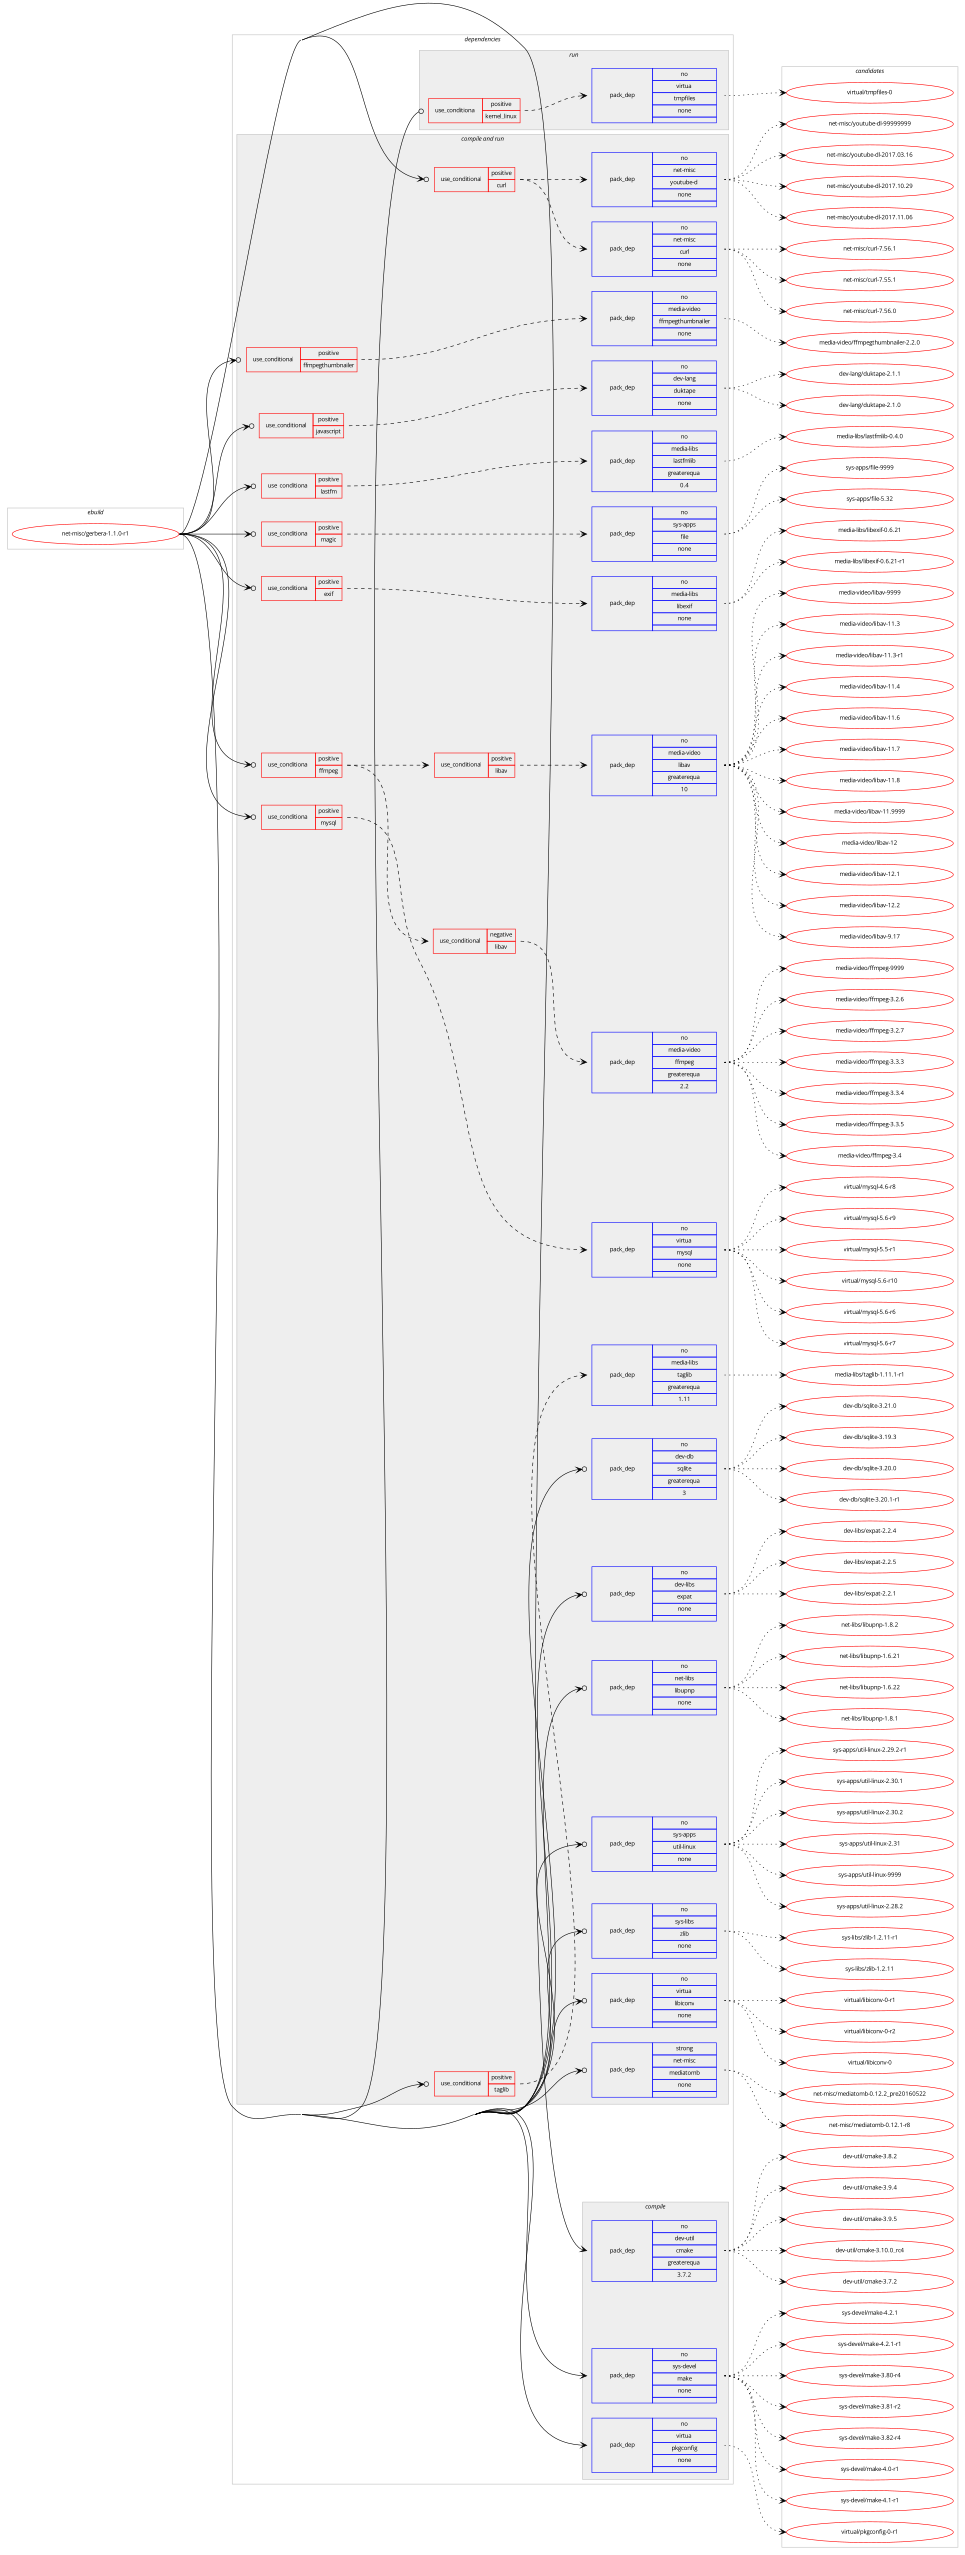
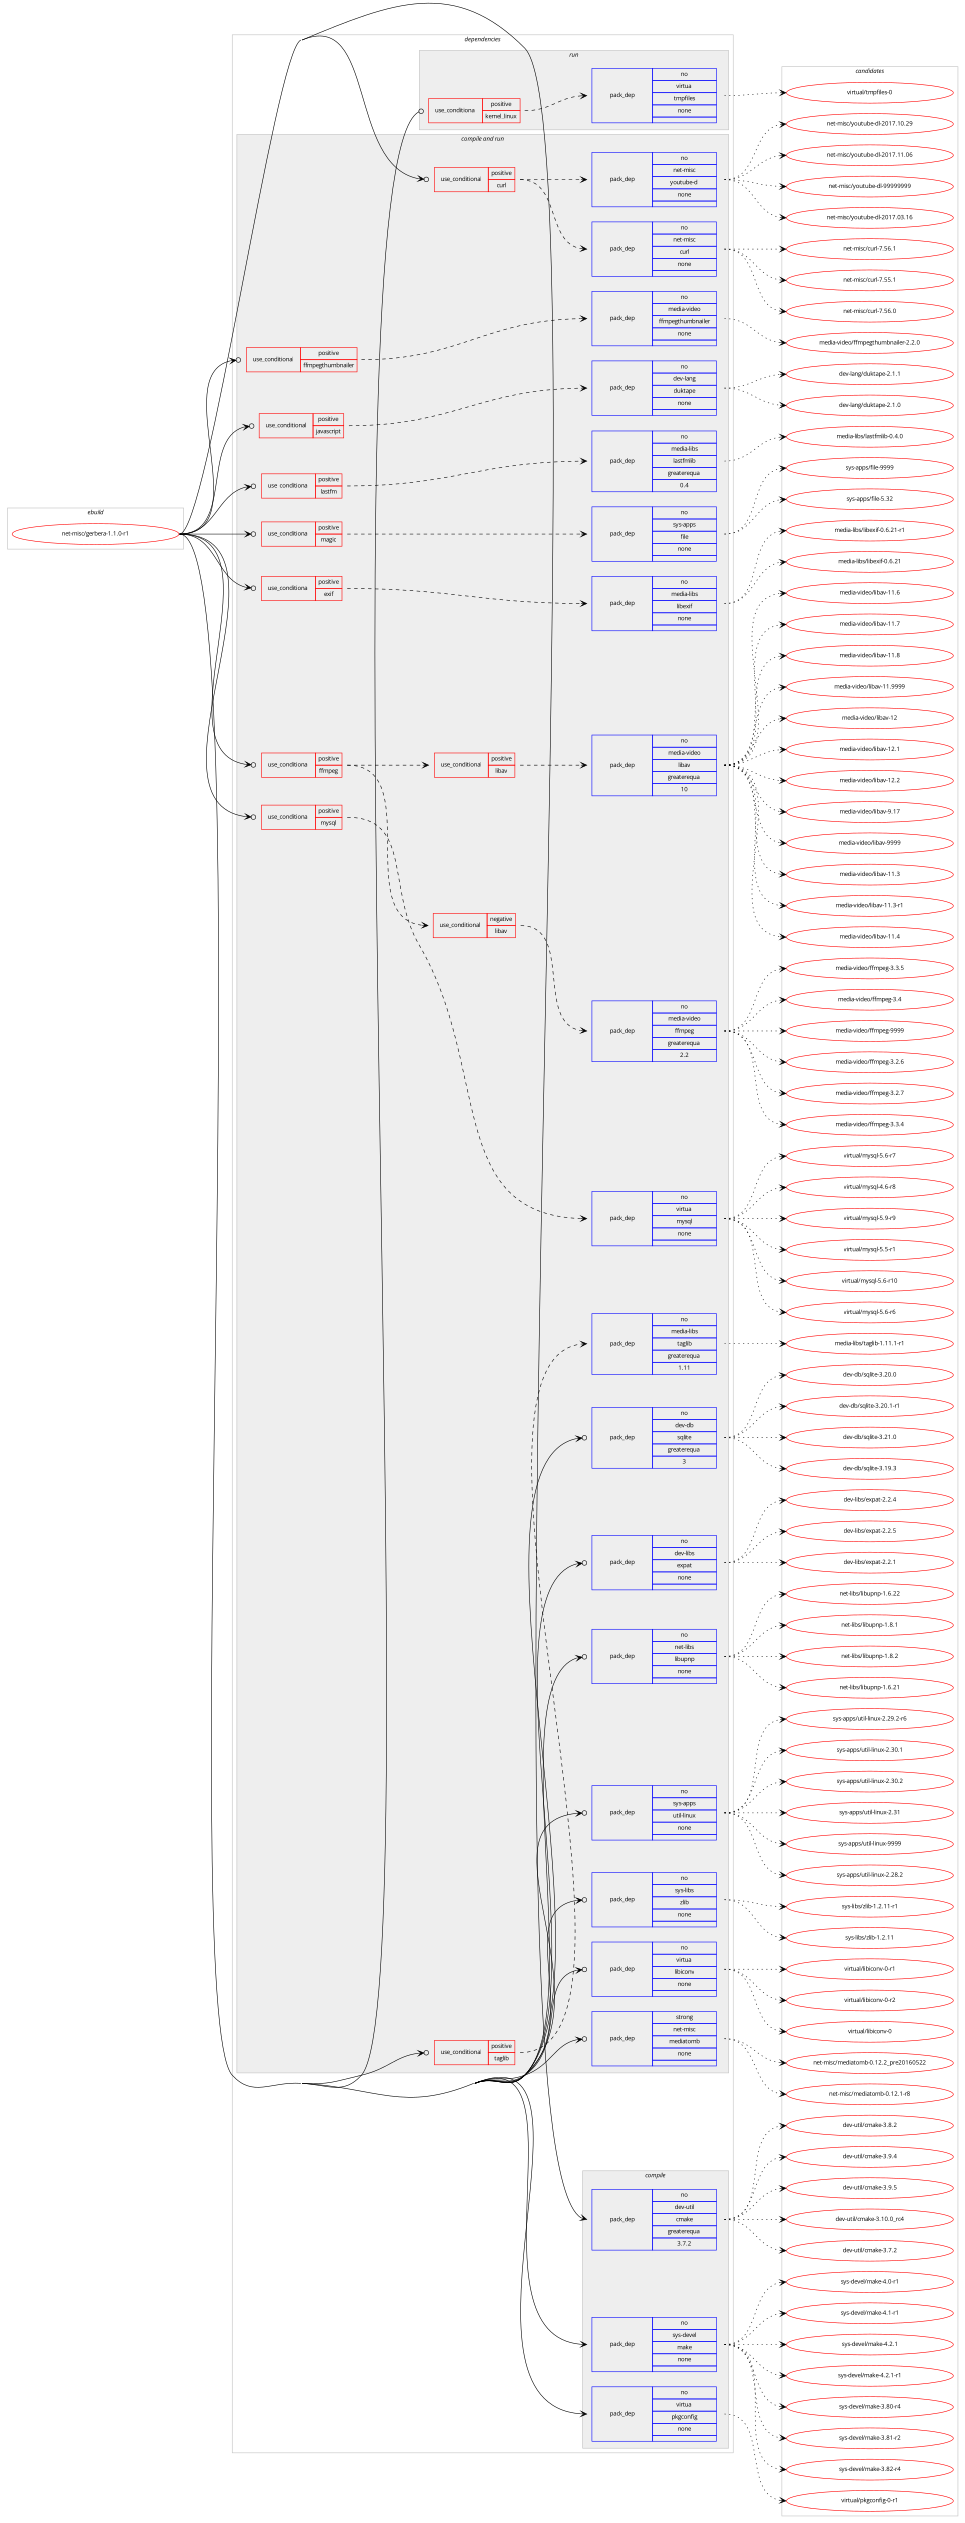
(870, 1062) -> none
(870, 1219) -> (870, 1219)
(870, 1750) -> (870, 1719)
